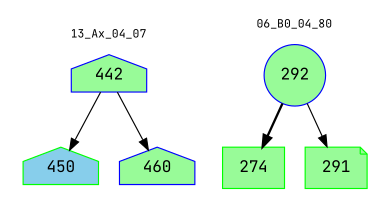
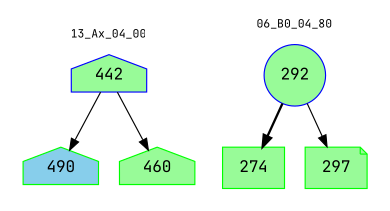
(109, 35) -> (109, 35)
(61, 168) -> (61, 168)
(157, 168) -> (157, 168)
(336, 168) -> (336, 168)
